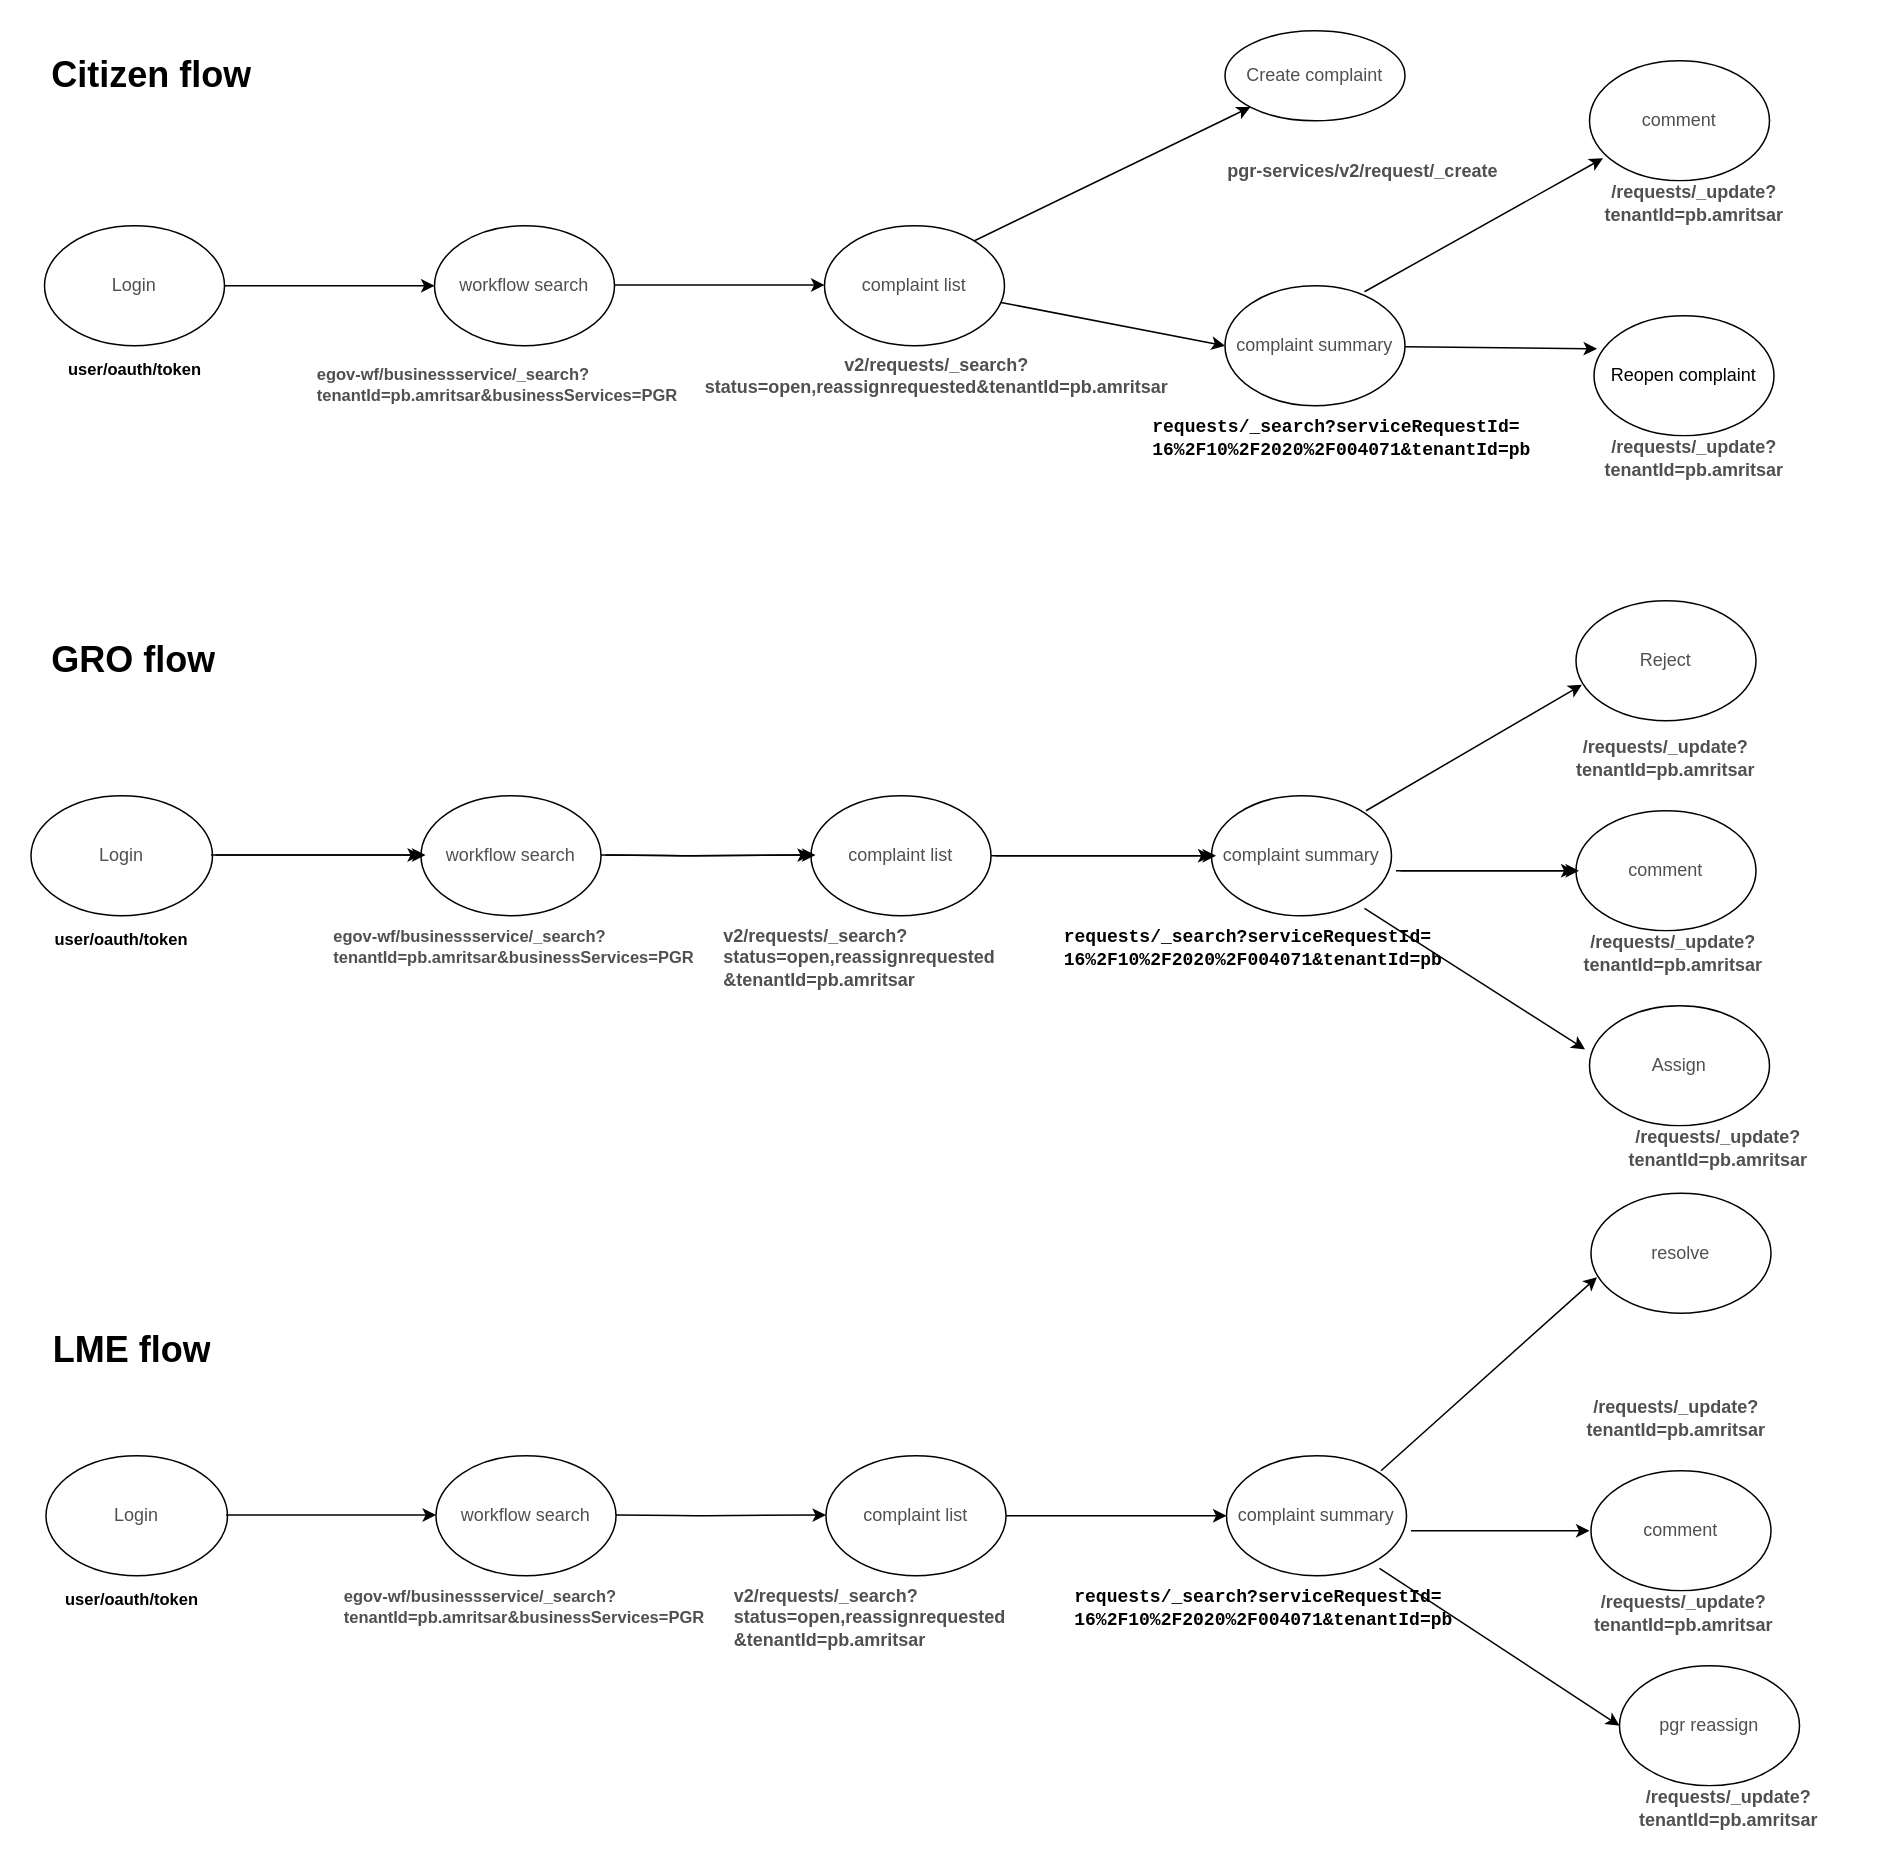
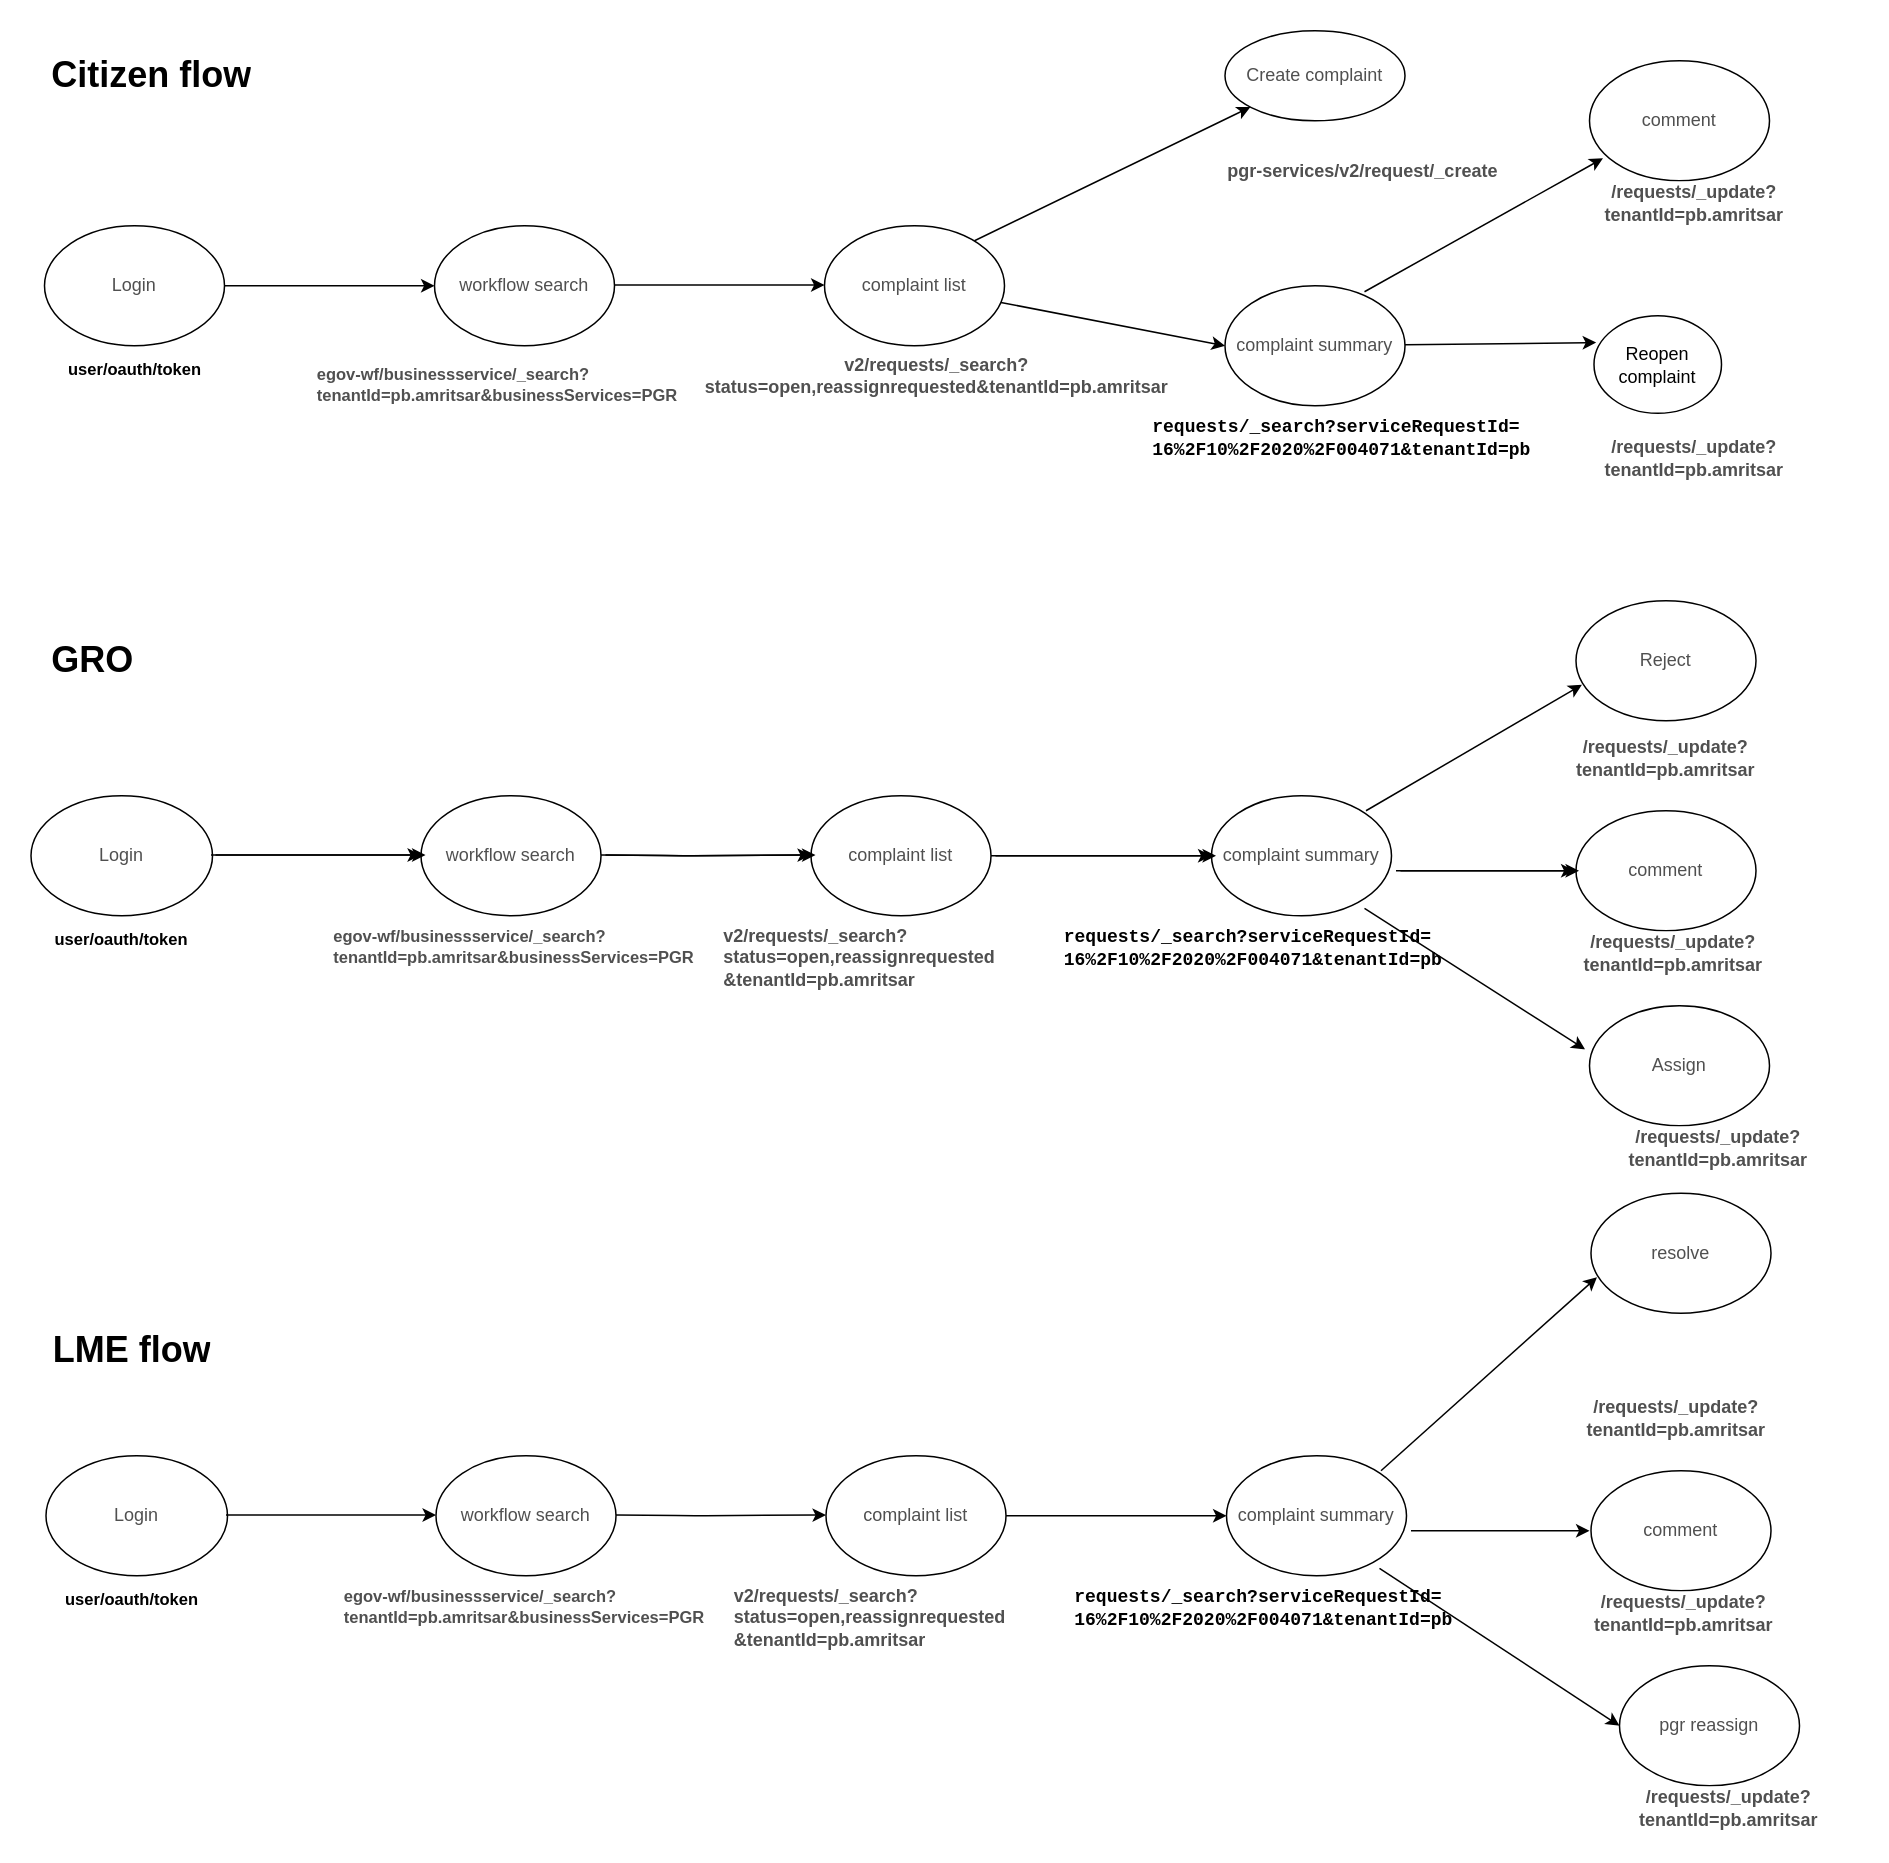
(1684, 376) -> (1658, 365)
(87, 627) -> (105, 627)
